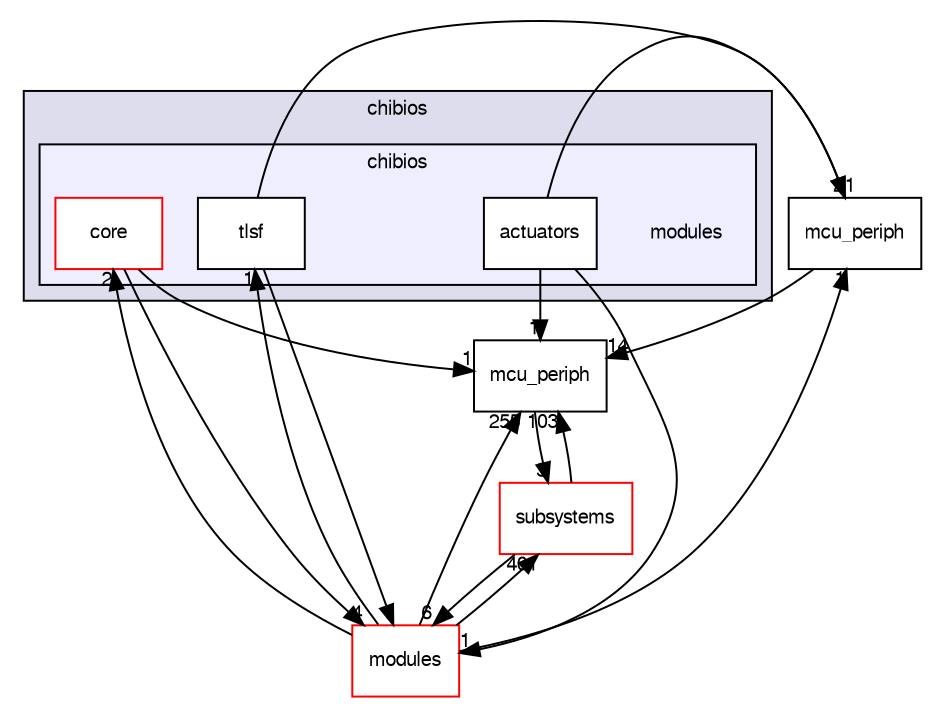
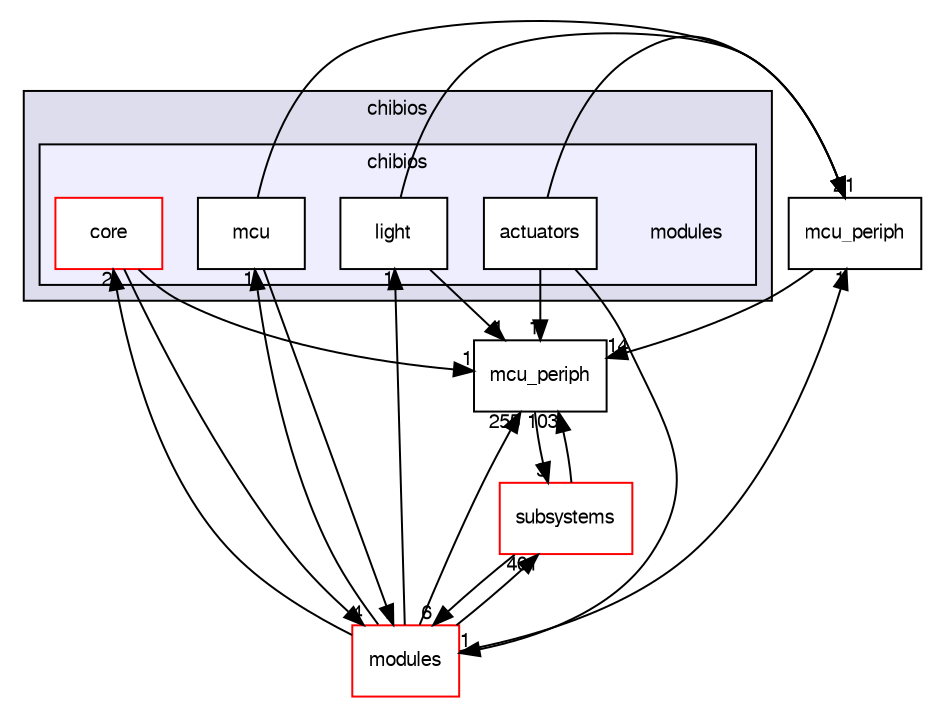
(251, 233) -> (251, 233)
none -> (394, 233)
